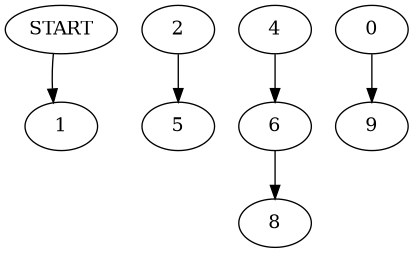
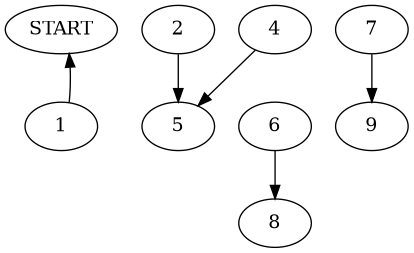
(372, 30) -> (372, 30)
(52, 71) -> (70, 85)
(275, 71) -> (232, 73)
